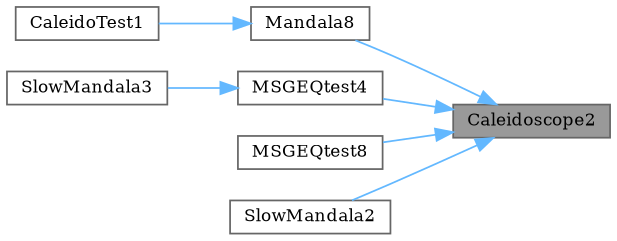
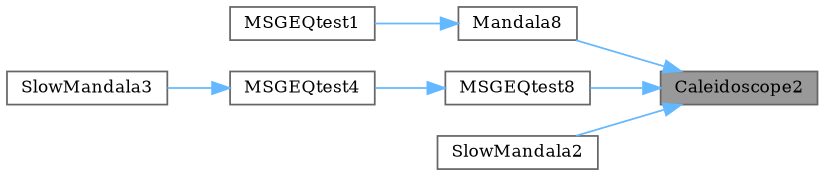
(87, 24) -> (302, 24)
(409, 103) -> (401, 88)
